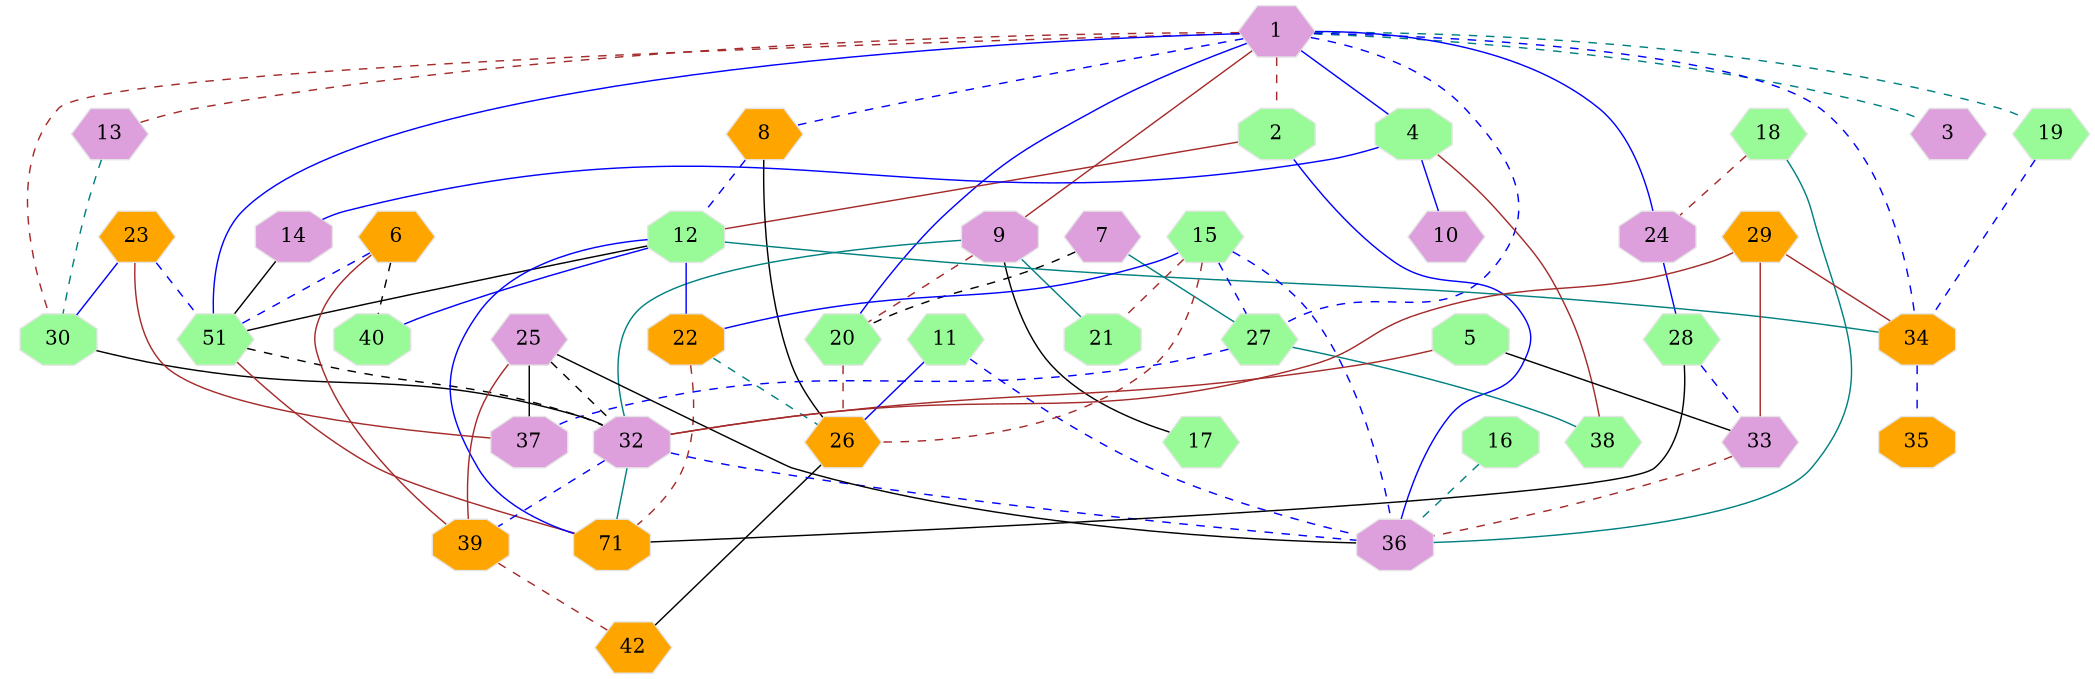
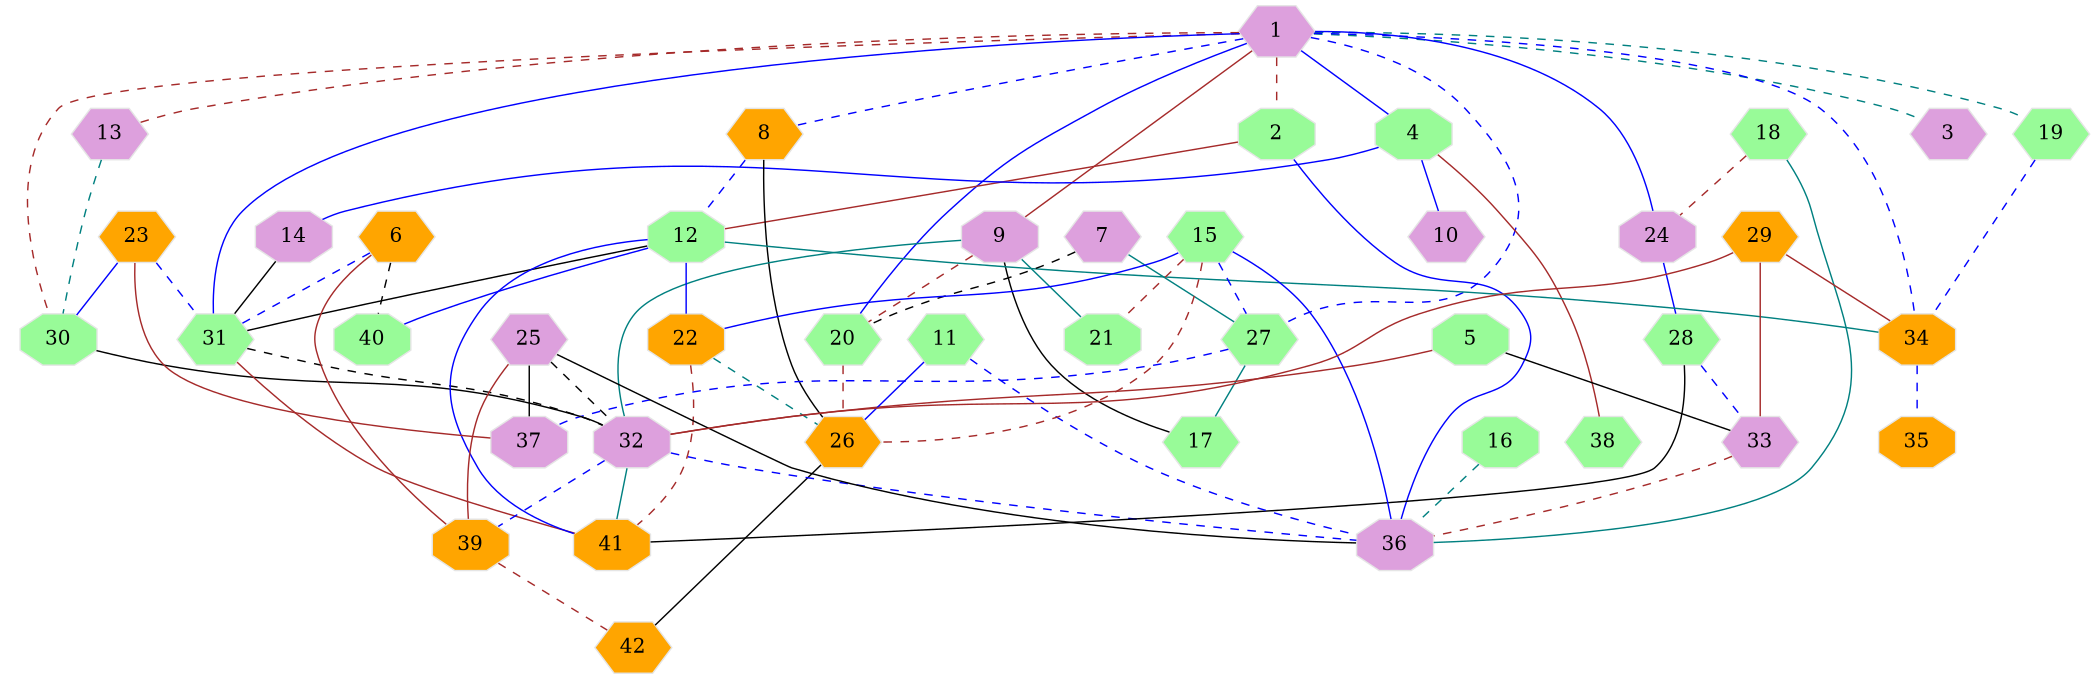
(215, 339) -> (215, 339)
(1349, 380) -> (1349, 380)
(1436, 381) -> (1228, 395)
(612, 545) -> (612, 545)
